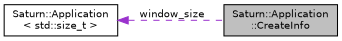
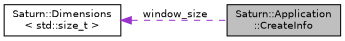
(61, 20) -> (63, 20)
